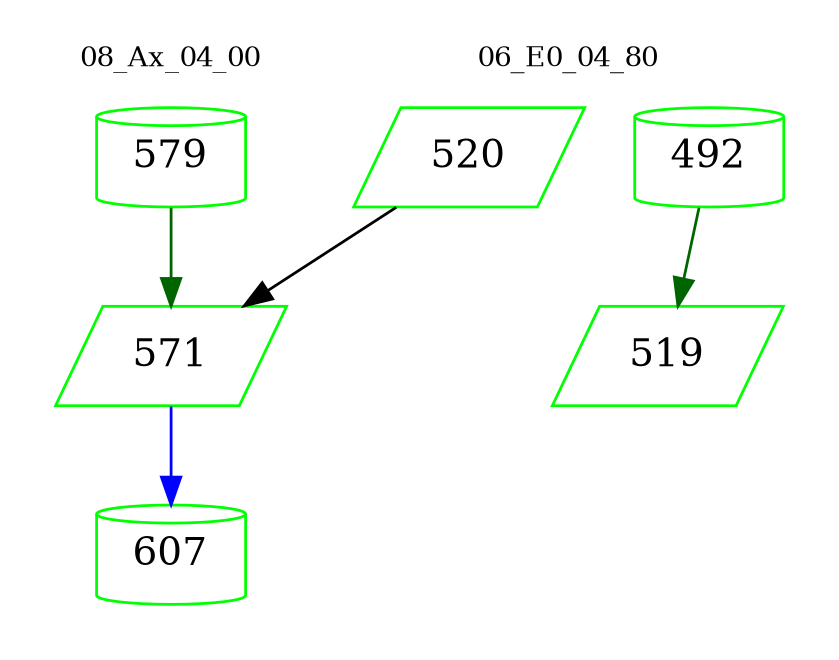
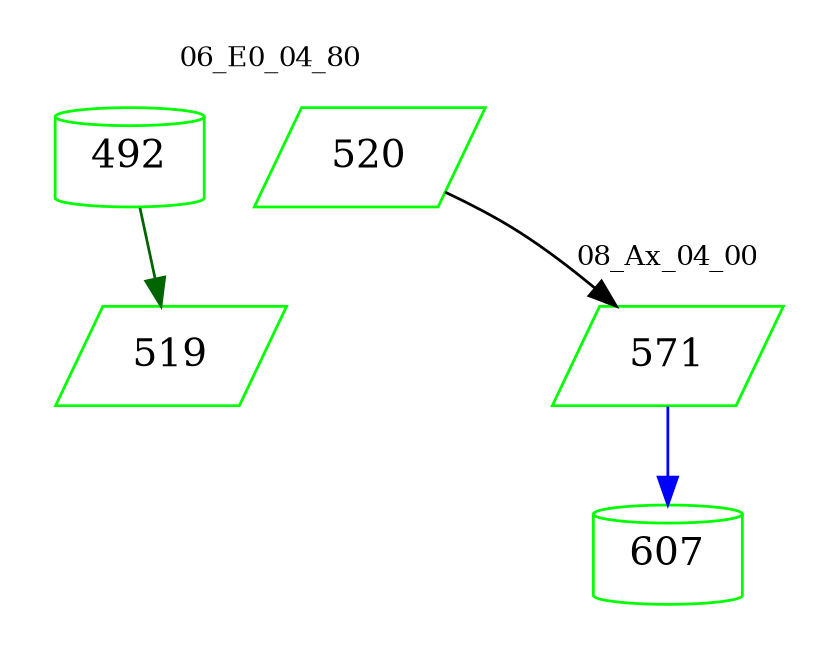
(171, 157) -> none
